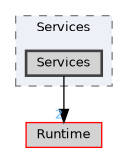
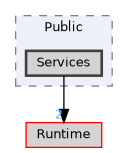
(64, 28) -> (64, 28)
